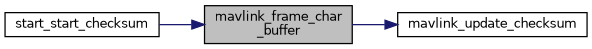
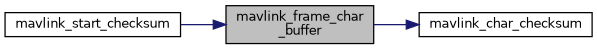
(82, 25) -> (93, 25)
(492, 25) -> (506, 25)
